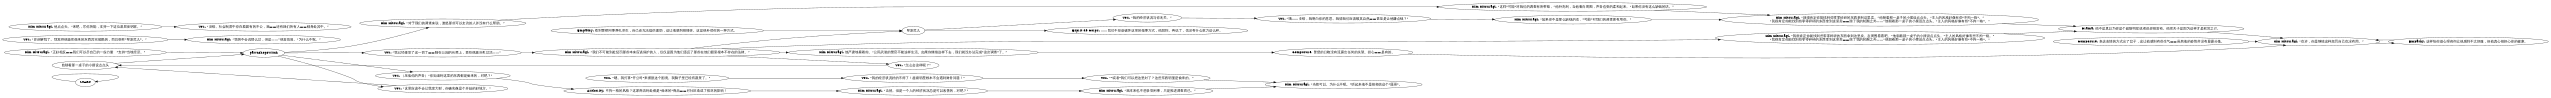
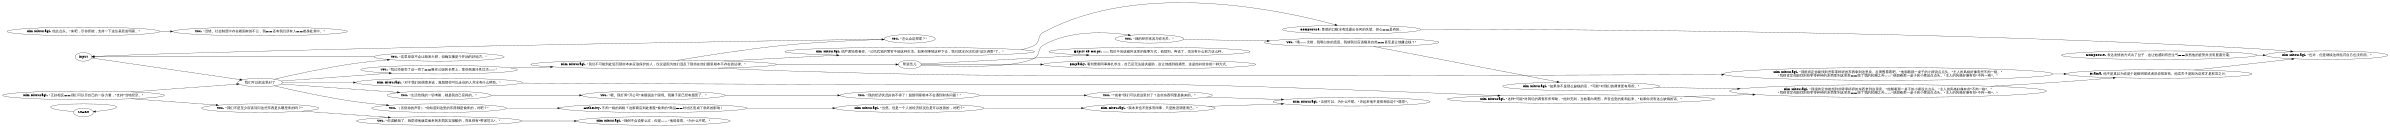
(832, 31) -> (981, 64)
(2468, 42) -> none
(264, 53) -> (260, 83)
(85, 65) -> (83, 57)
none -> (439, 95)
none -> (260, 108)
